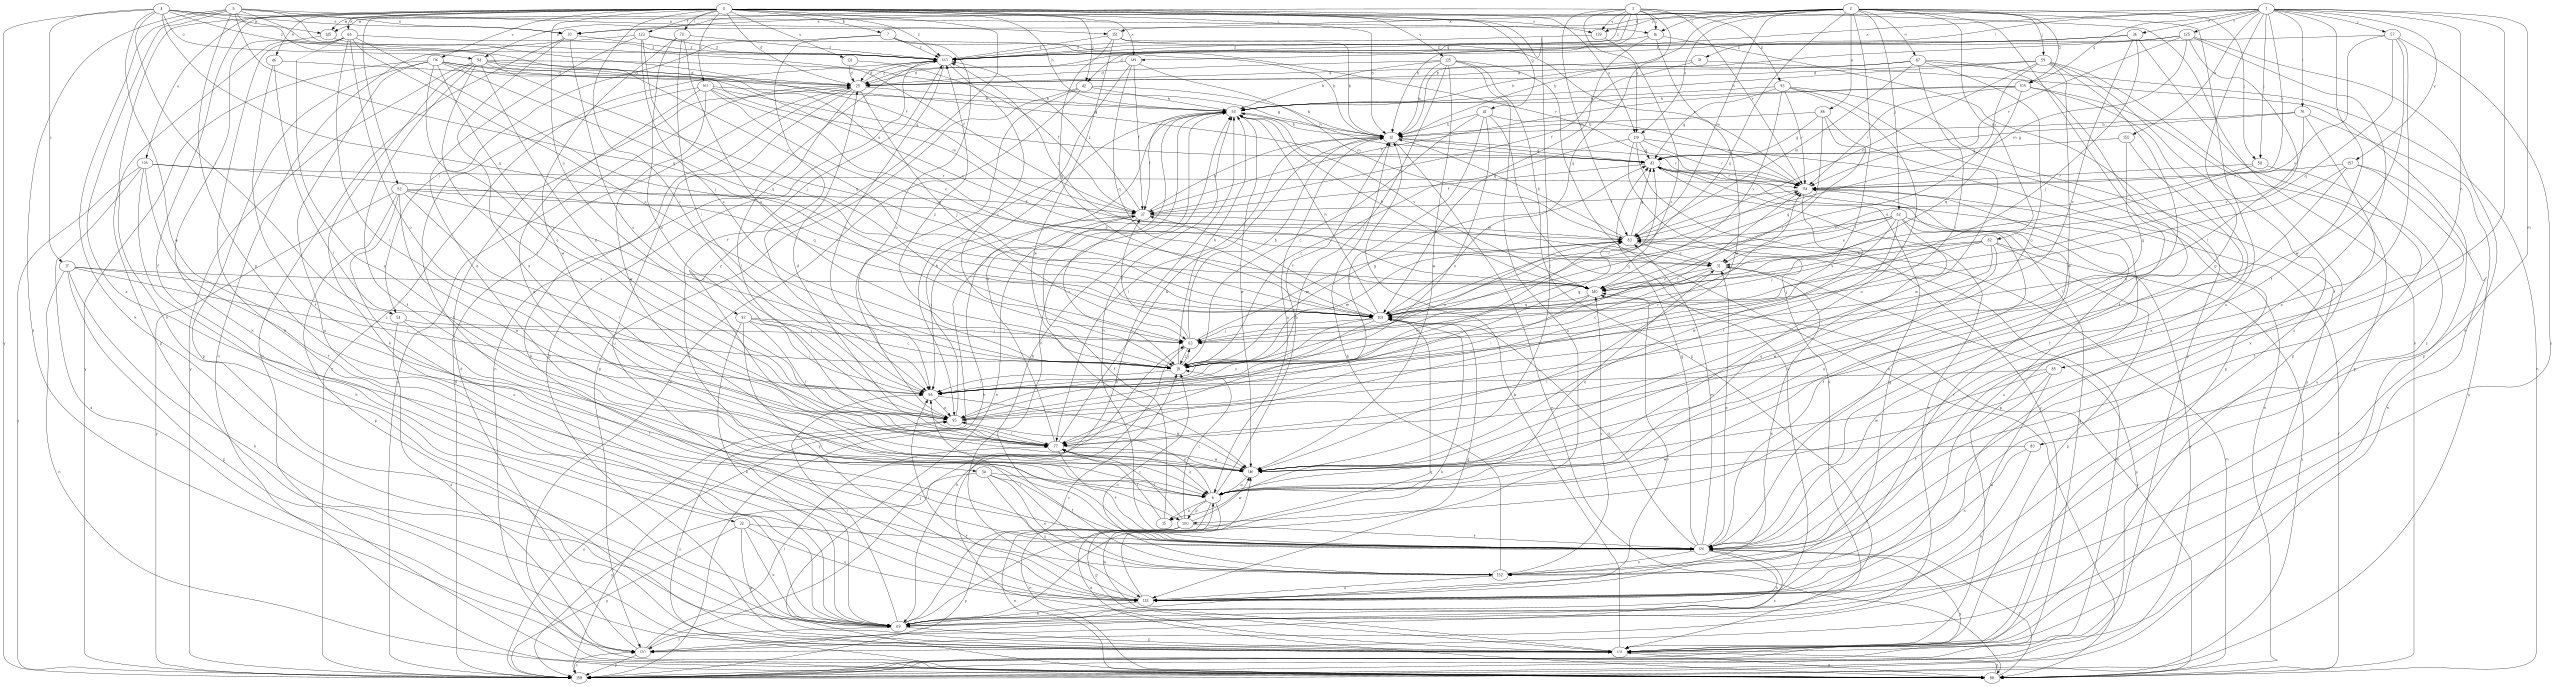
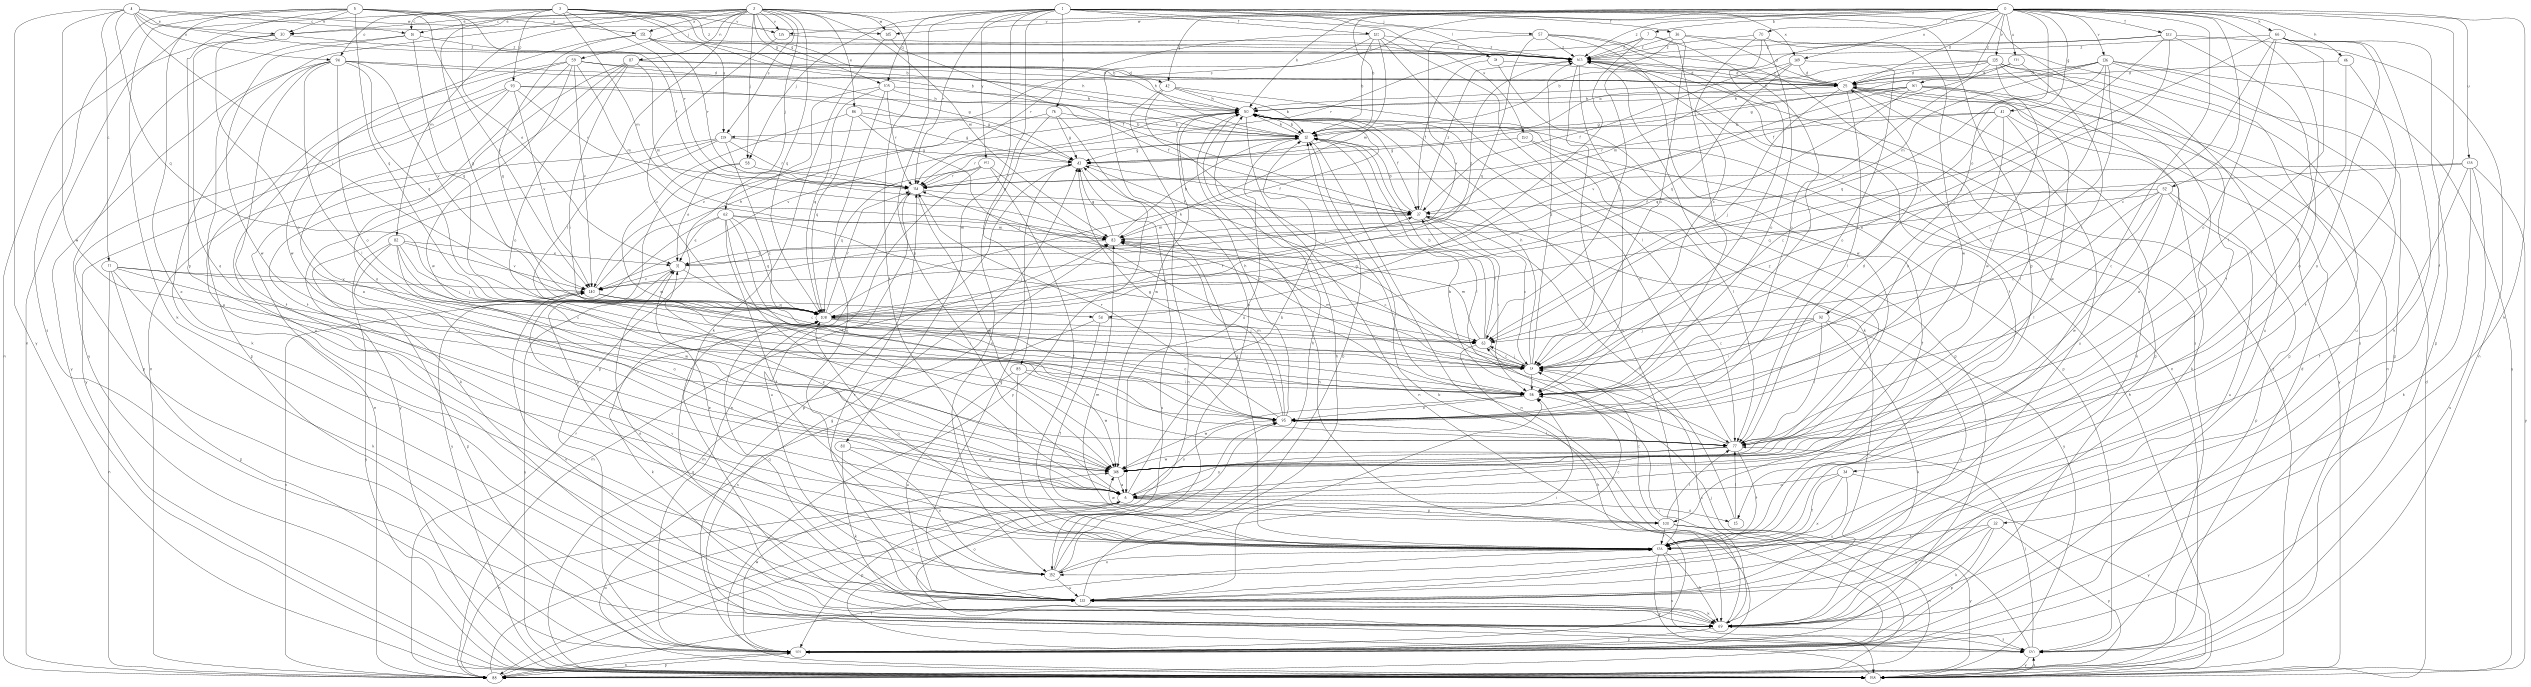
(679, 203) -> (1917, 316)
(156, 562) -> none
